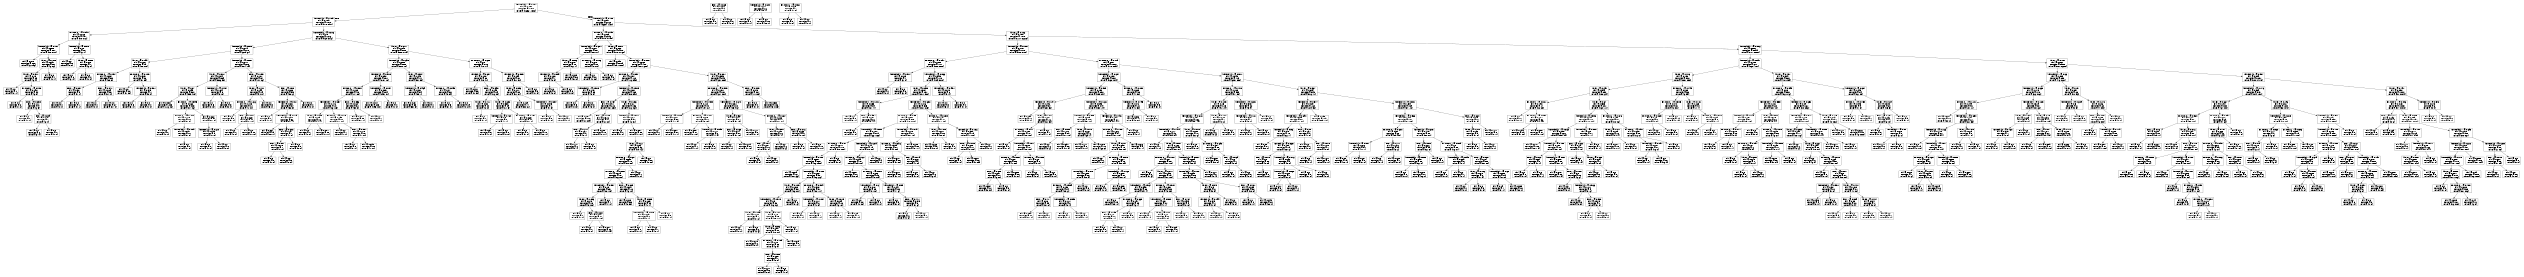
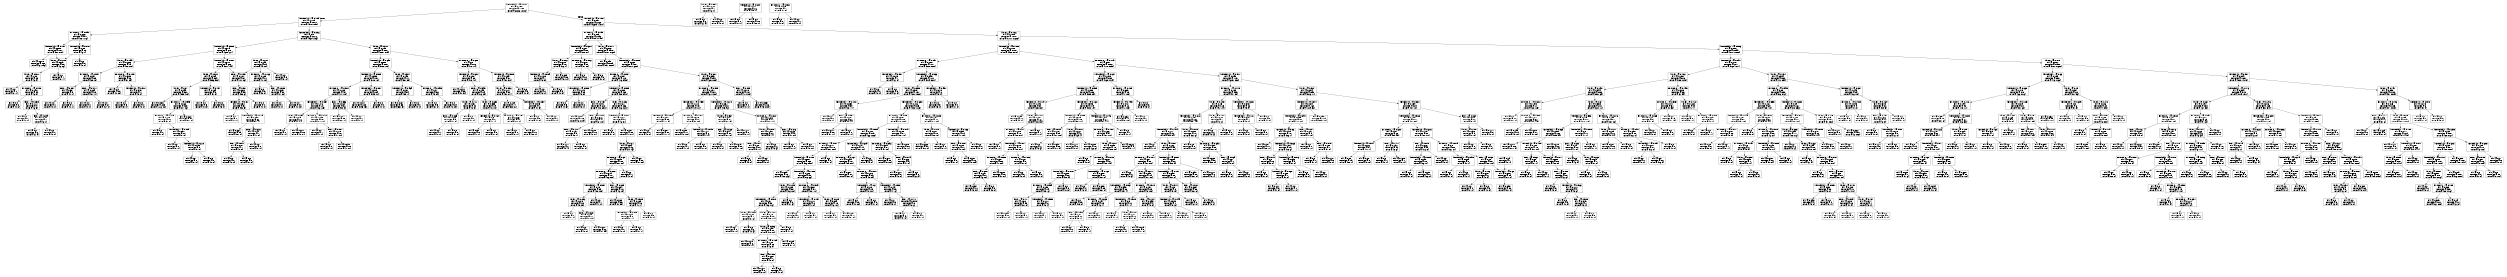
(82, 56) -> (69, 56)
(256, 84) -> (250, 70)
none -> (461, 112)
(209, 125) -> (186, 139)
(2063, 140) -> (2047, 125)
(894, 167) -> (837, 126)
(1284, 167) -> (1274, 167)
(1556, 167) -> (1553, 152)
(1499, 181) -> (1505, 166)
(1257, 195) -> (1191, 180)
